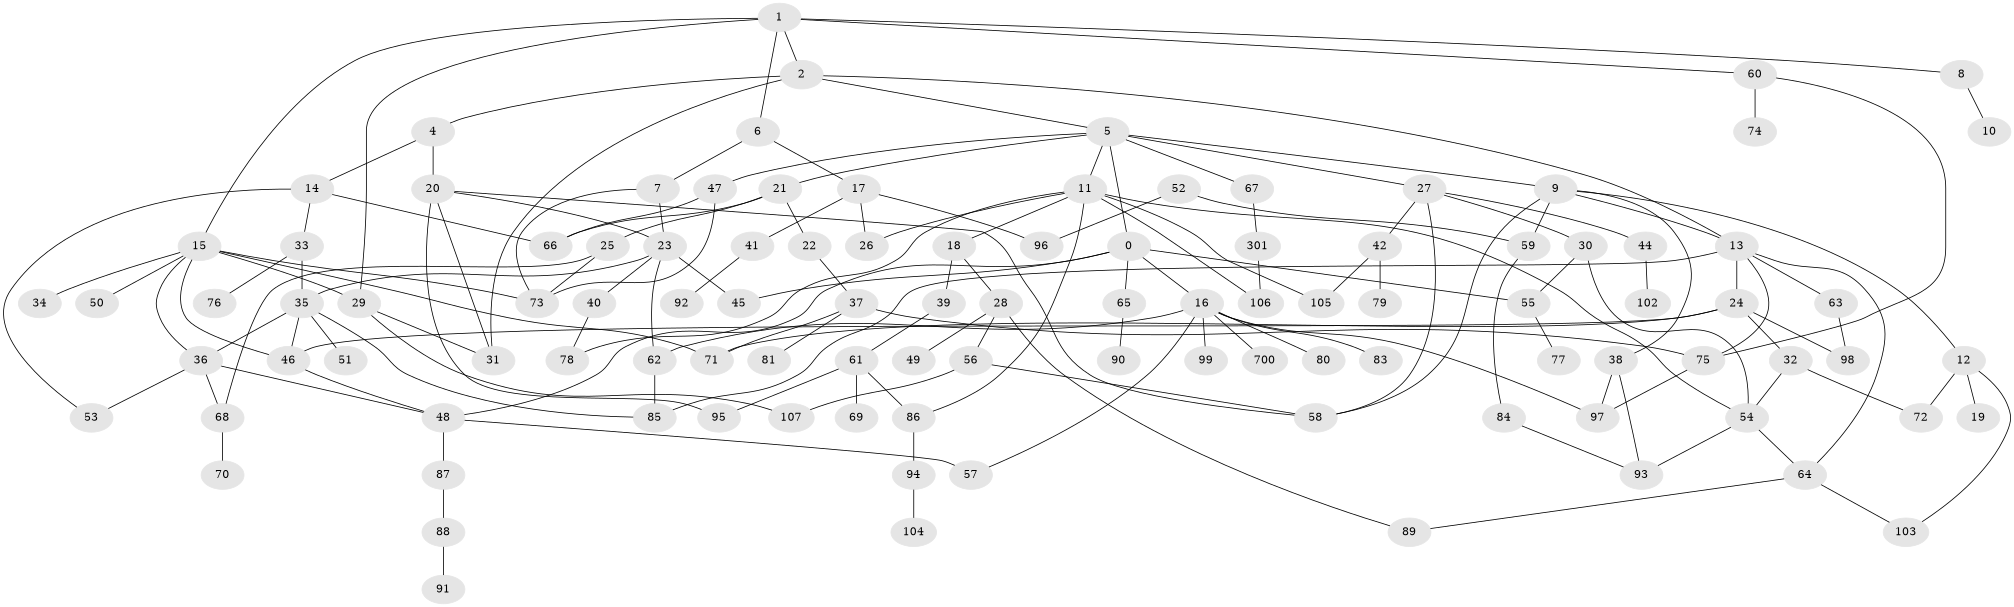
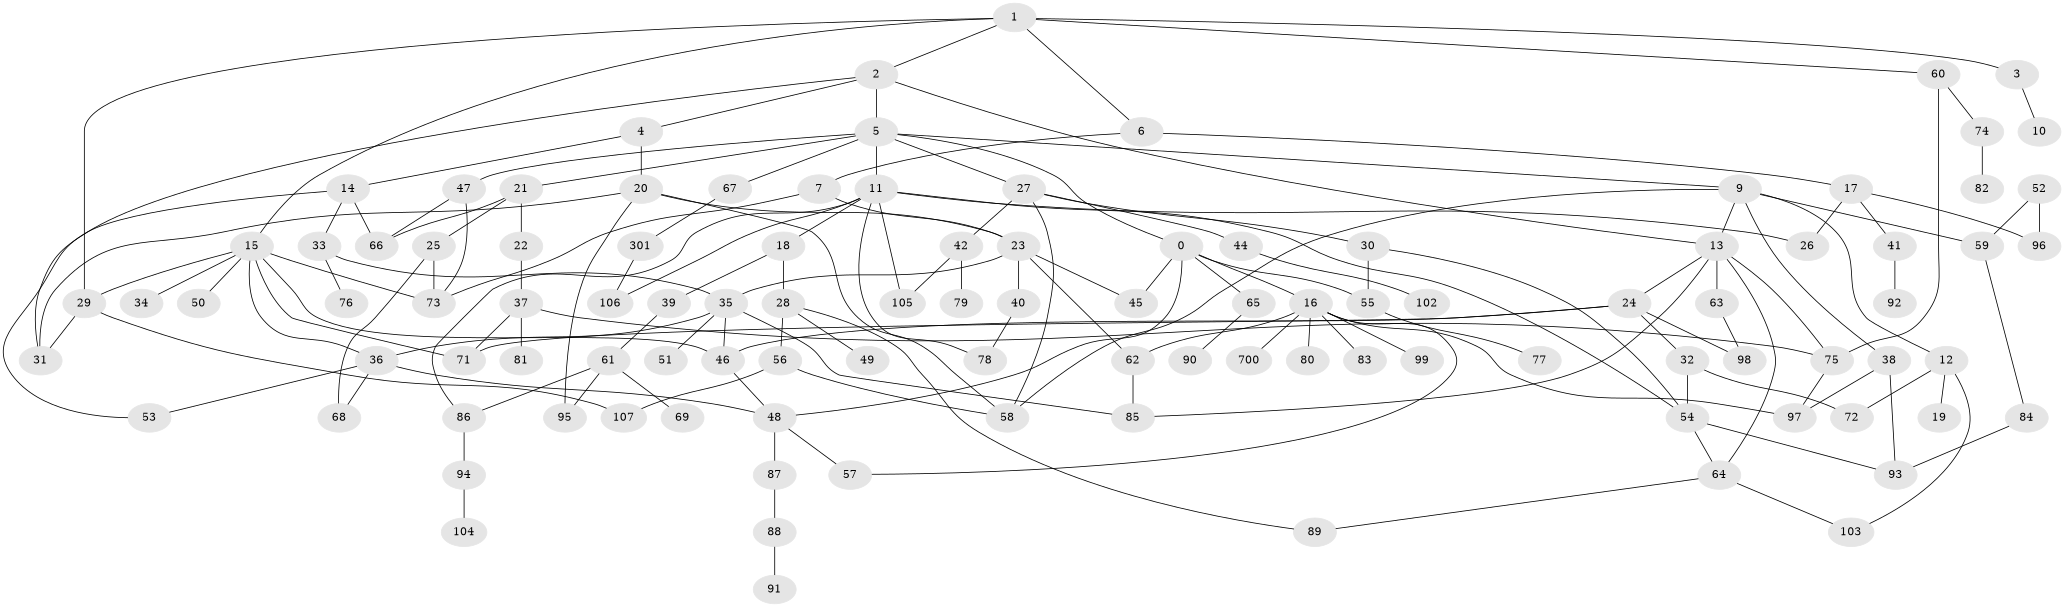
(1962, 75) -> (2017, 75)
none -> (1982, 189)
(223, 475) -> none
